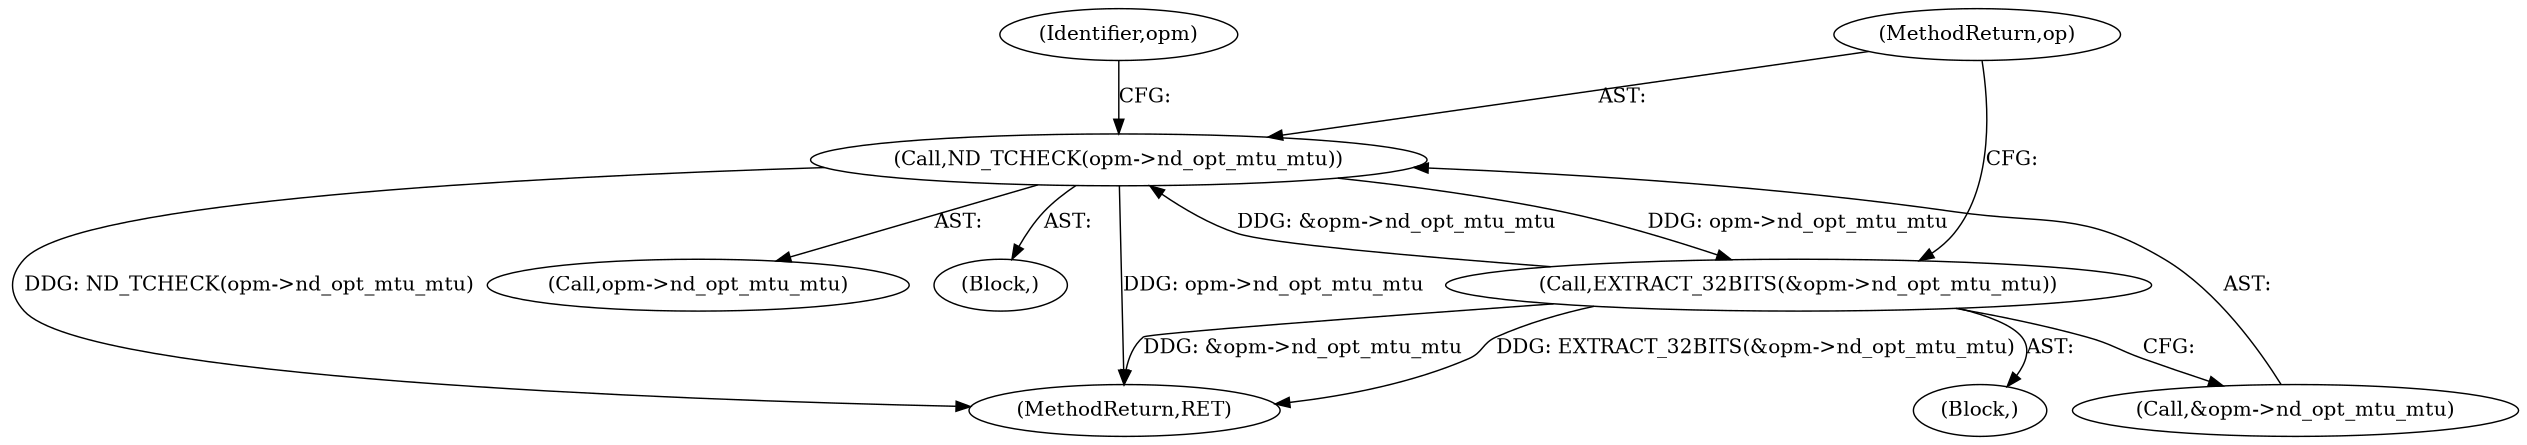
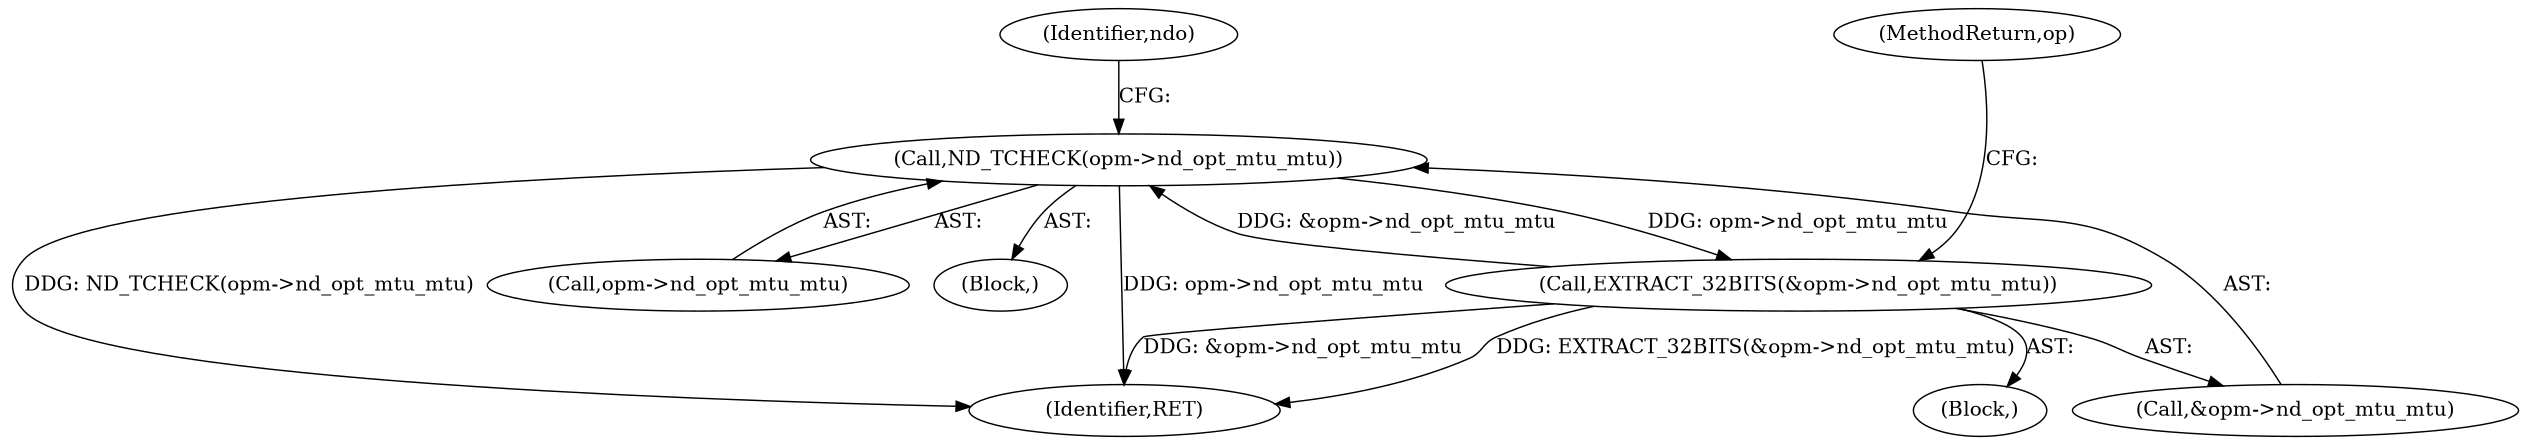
(1119, 35) -> (1119, 35)
(1575, 93) -> (826, 211)
(2172, 348) -> (2172, 348)
(1125, 410) -> (1125, 410)
